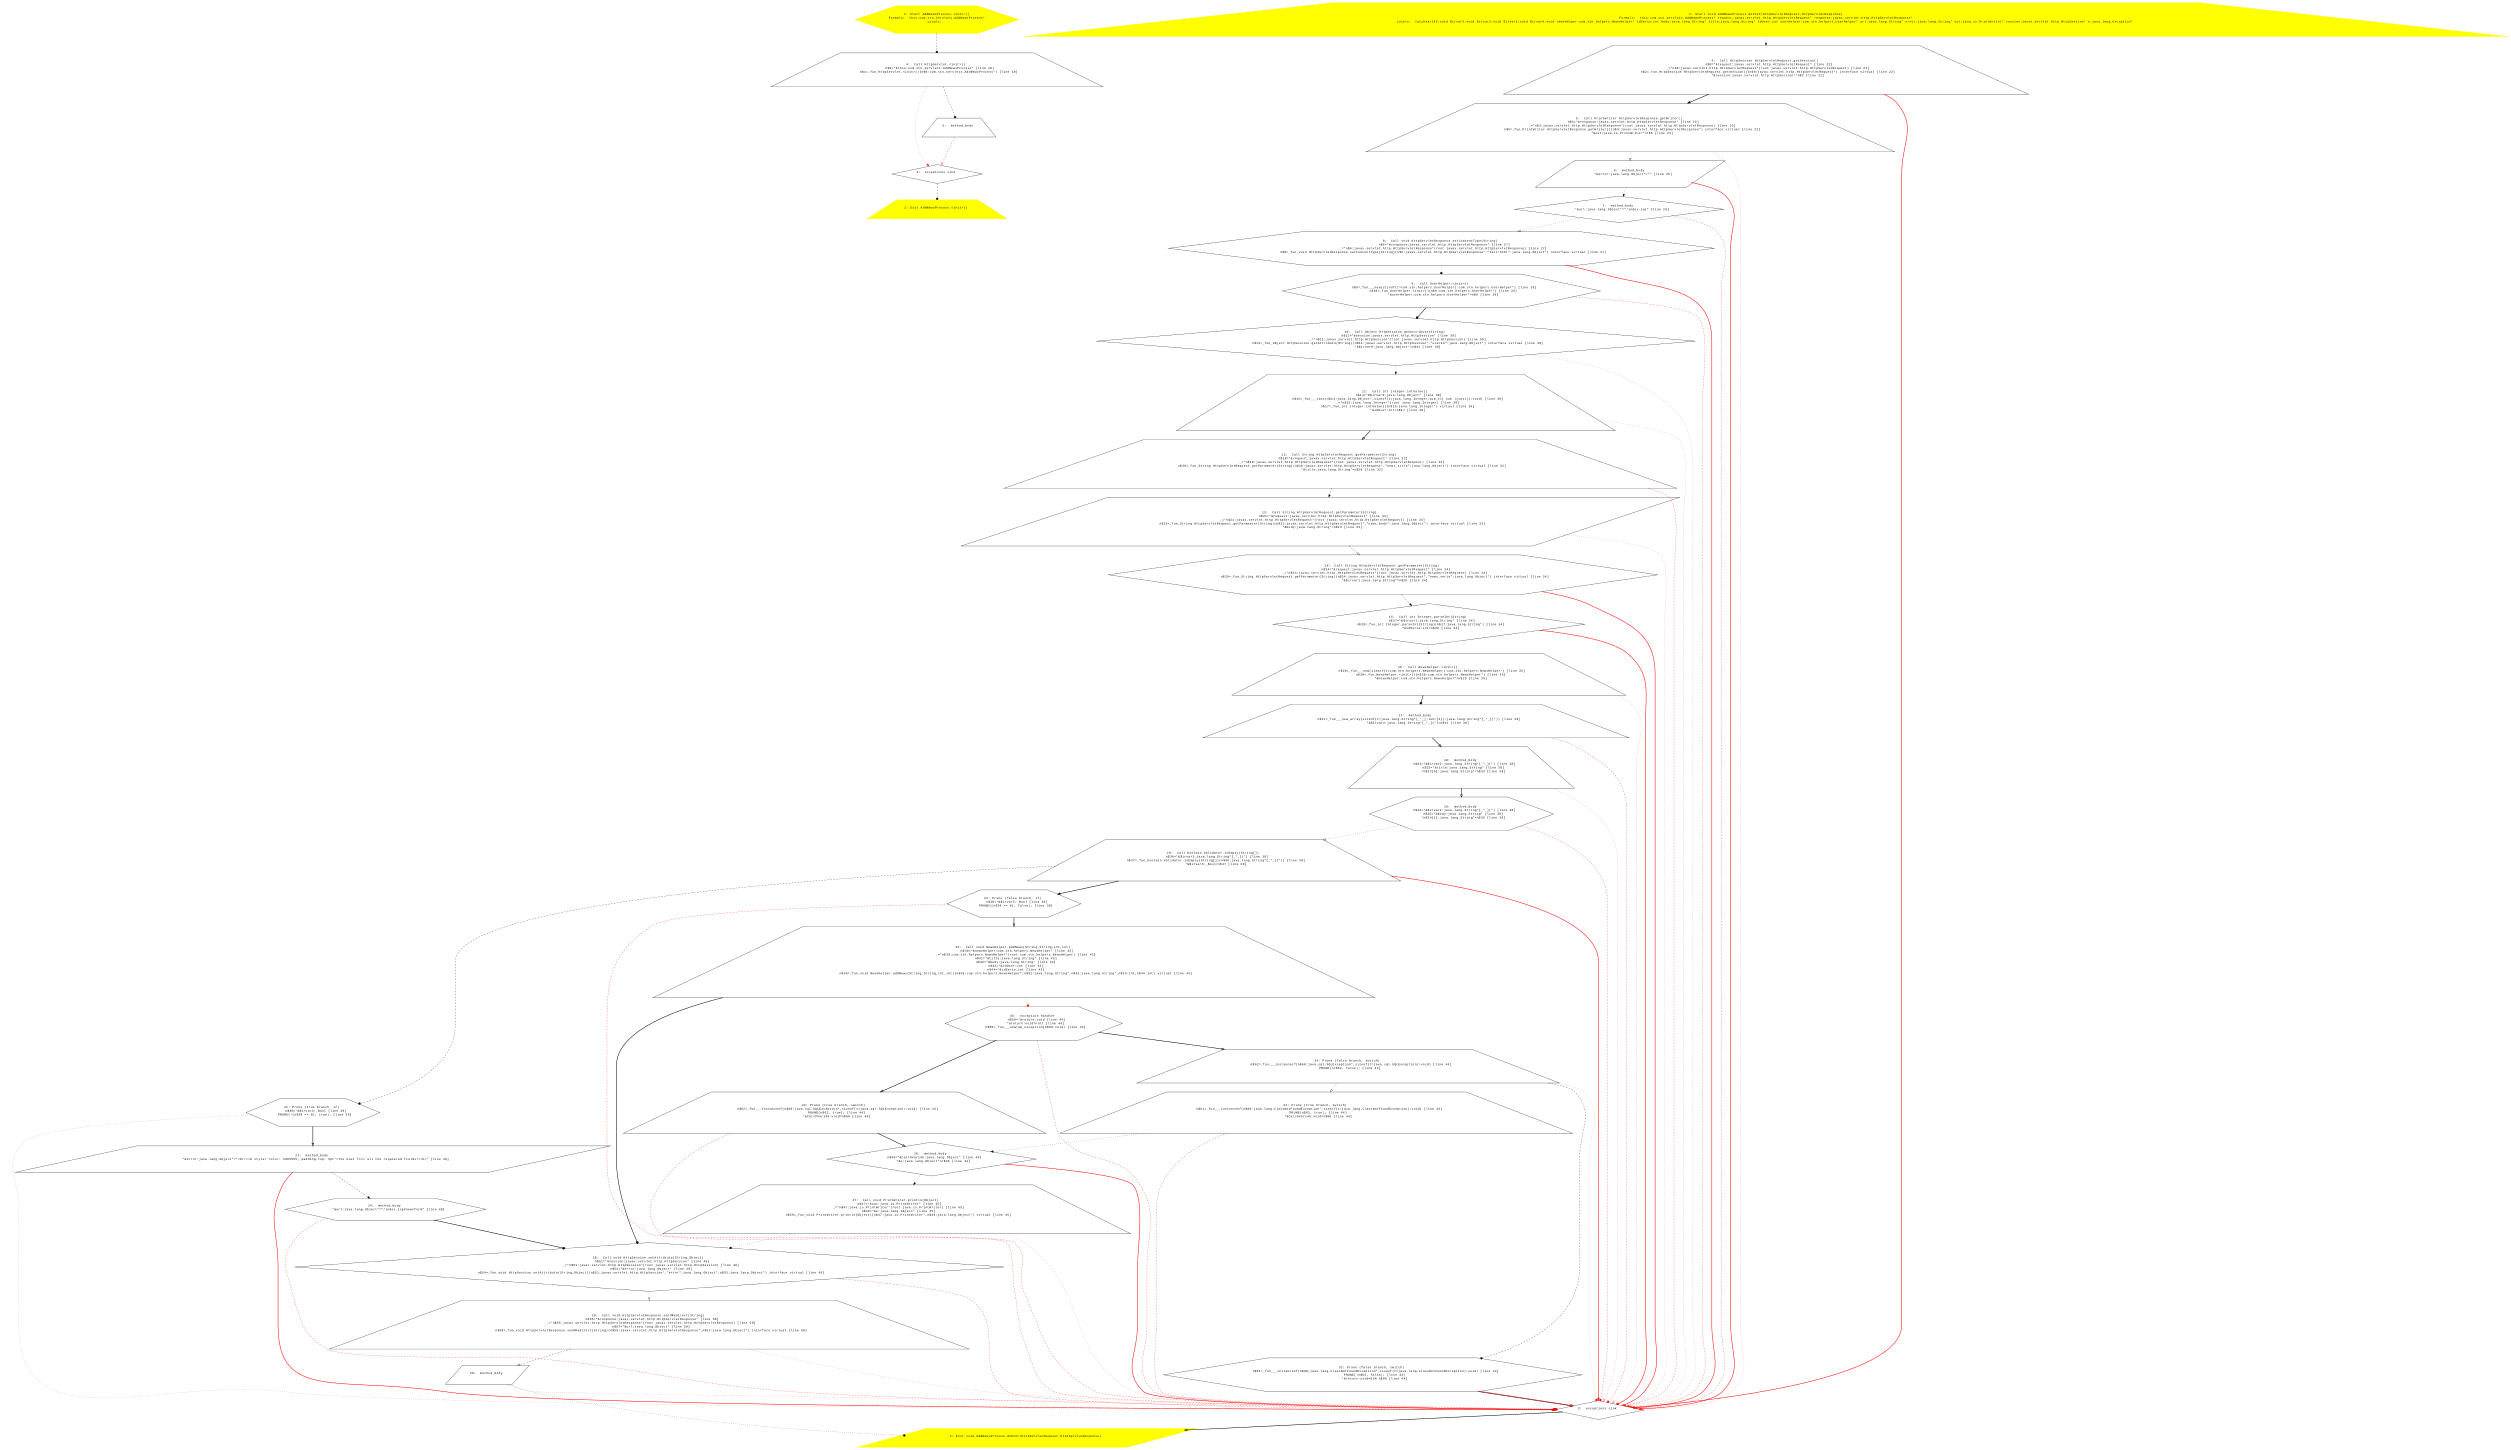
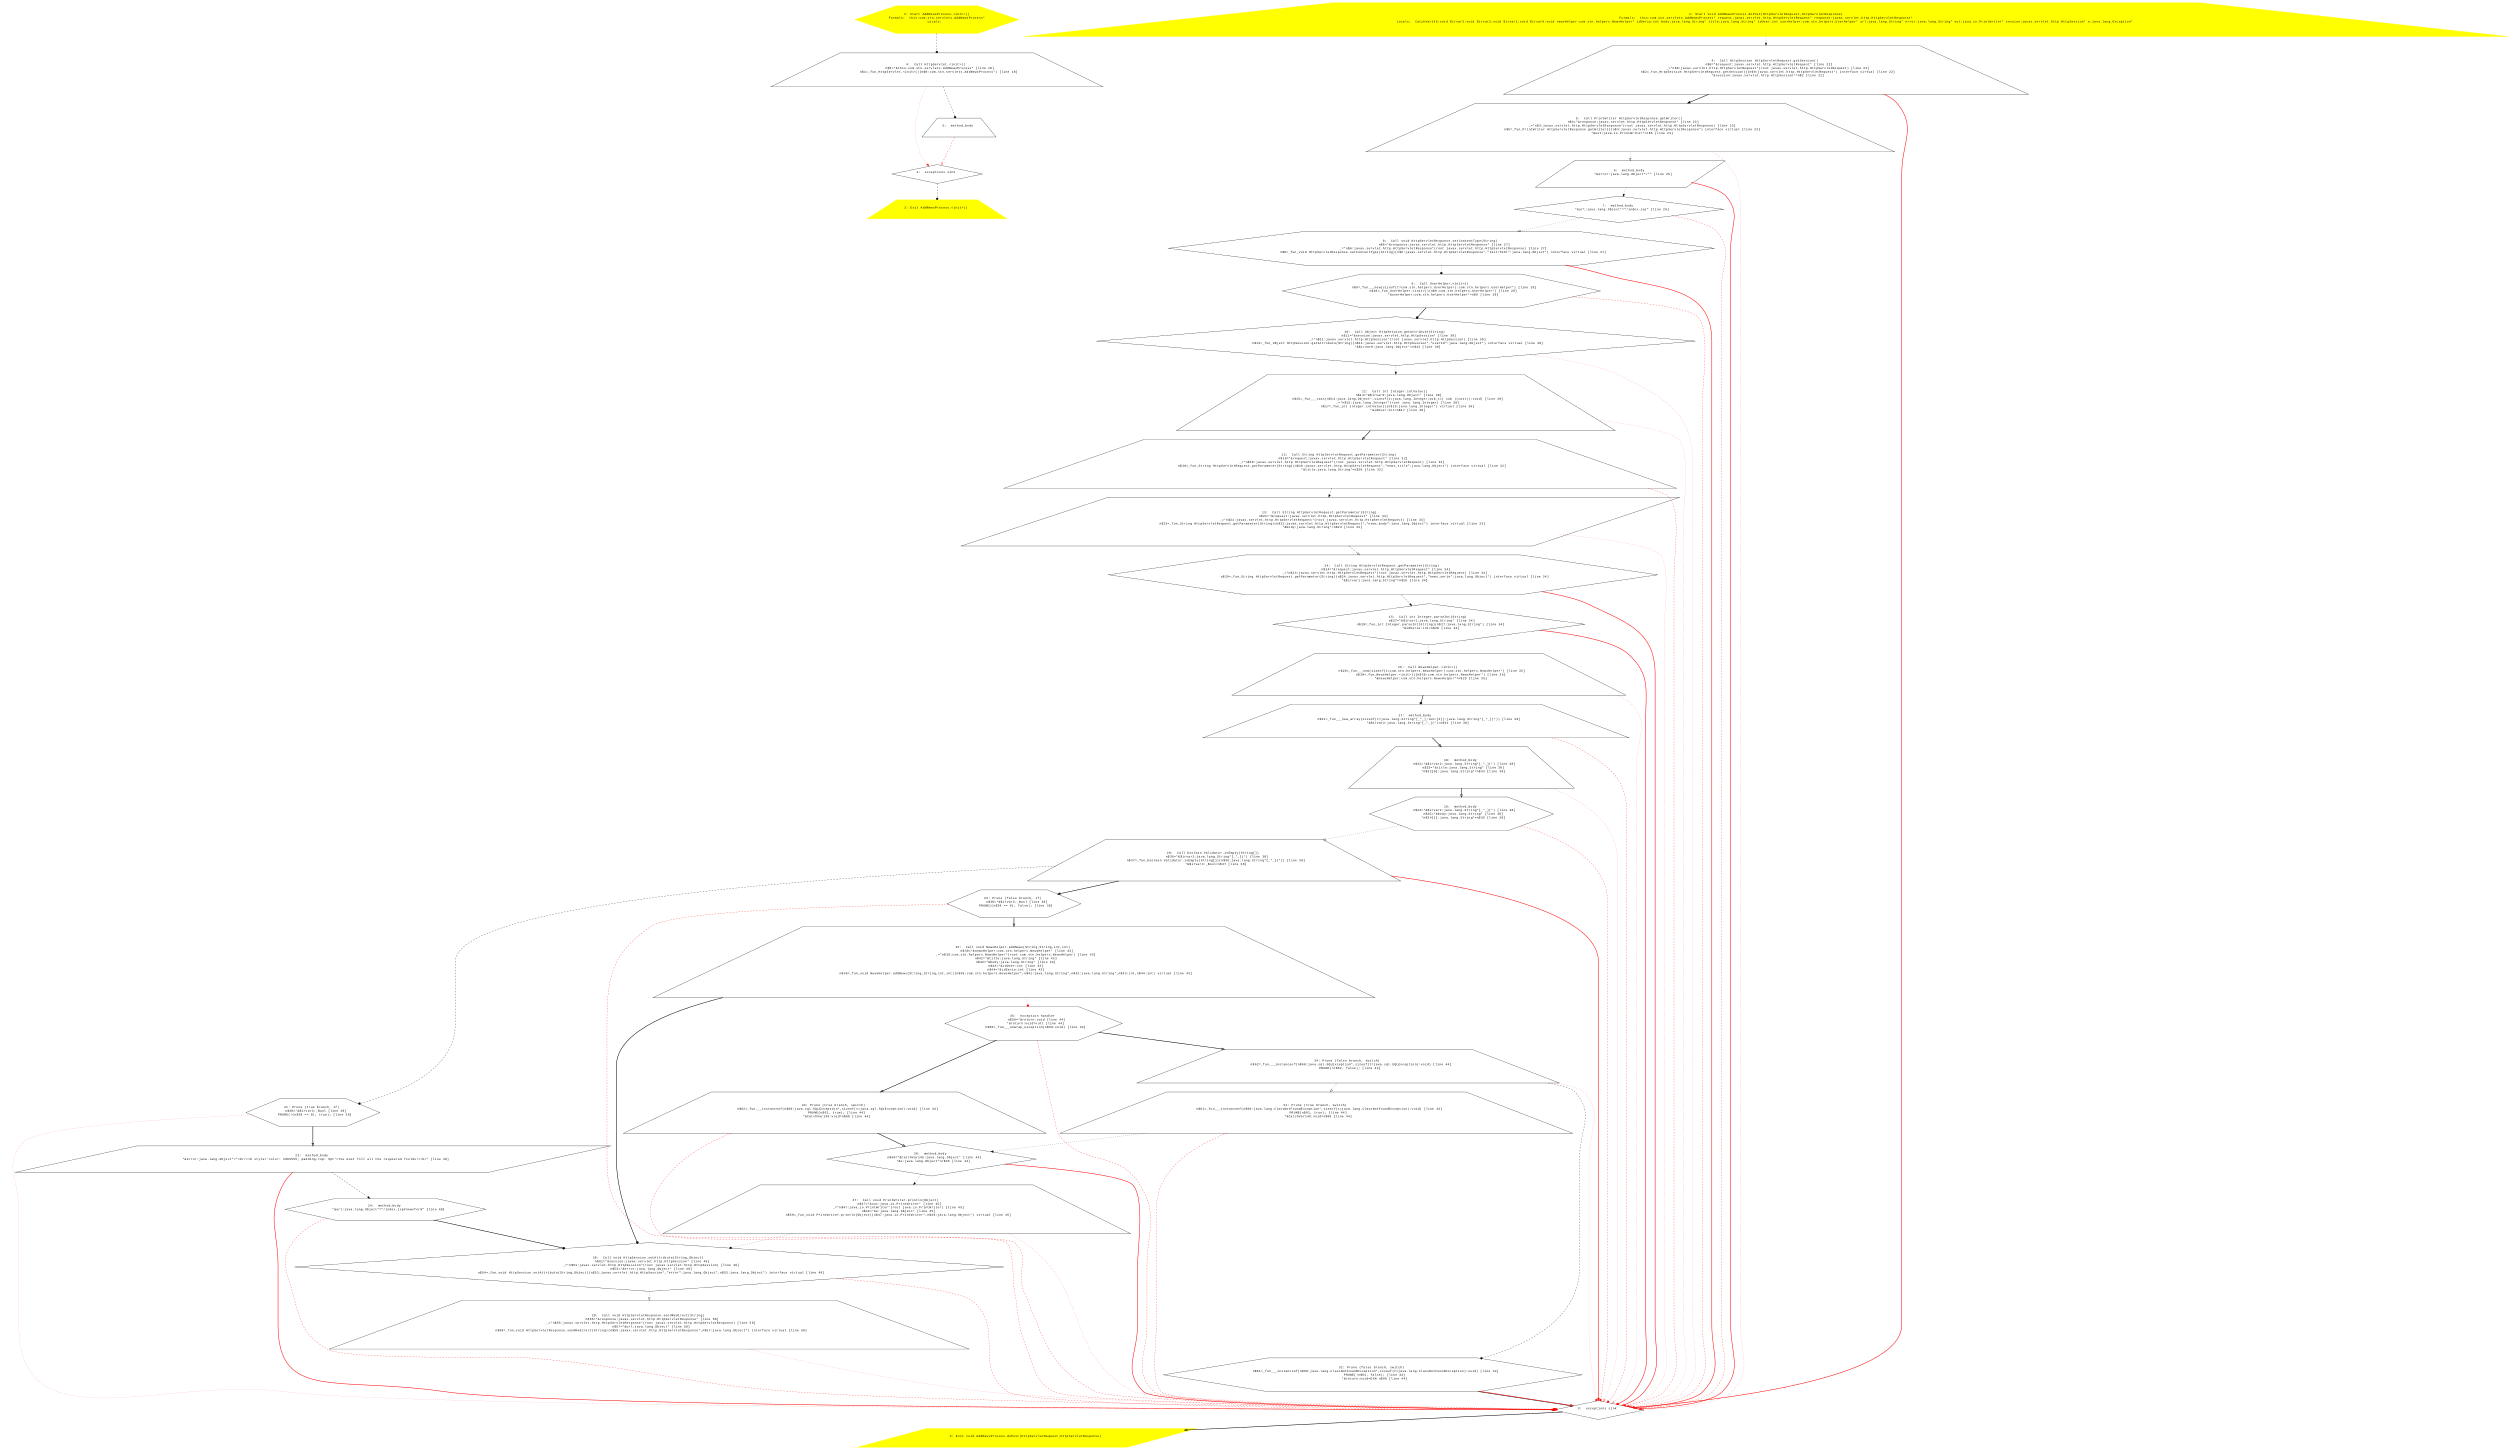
(487, 1375) -> none
